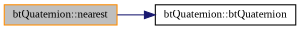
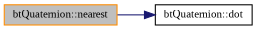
(226, 15) -> (204, 15)
